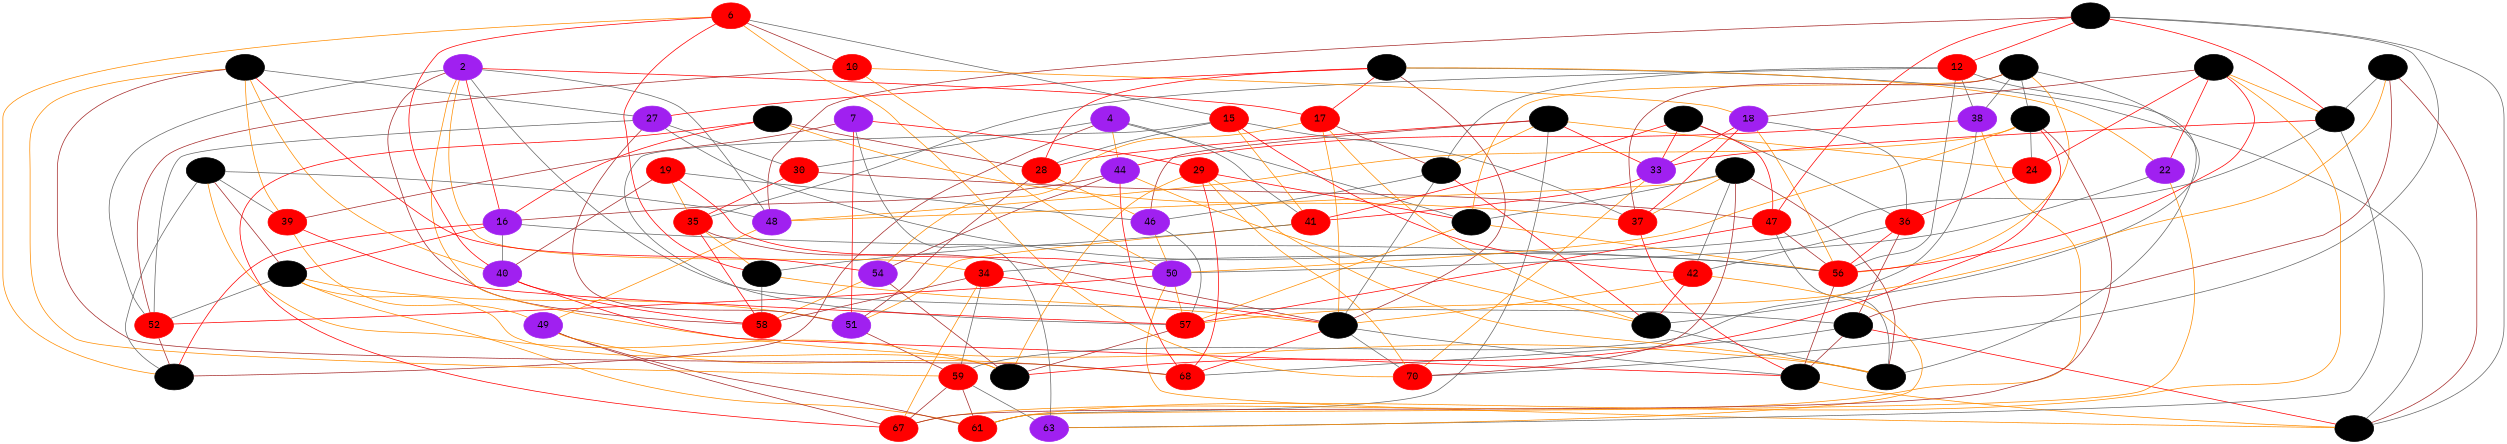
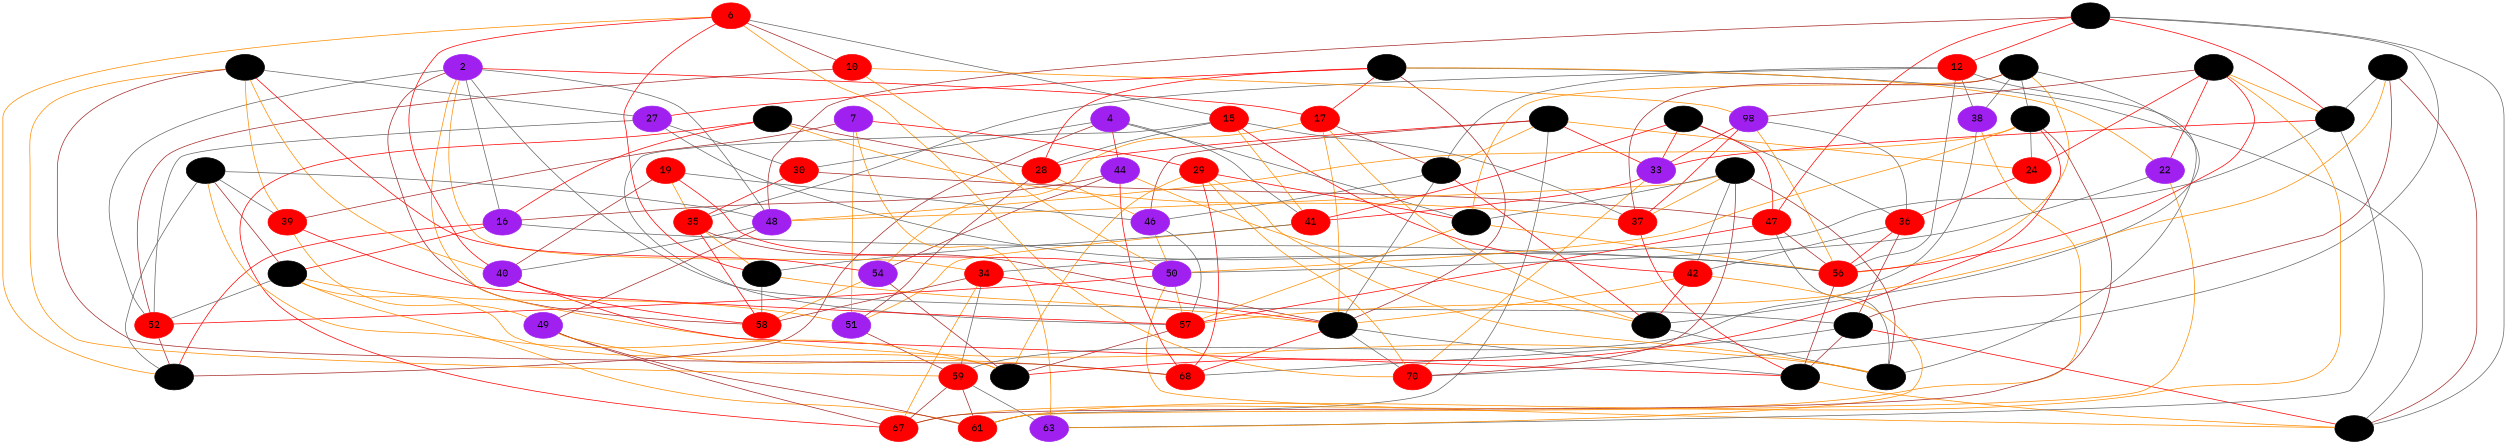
(1749, 119) -> (1749, 119)
(1568, 137) -> none
(481, 138) -> (481, 138)
(1114, 140) -> (1114, 140)
(852, 227) -> (852, 227)
(502, 251) -> (638, 250)
(658, 274) -> (658, 274)
(1021, 275) -> (1021, 275)
(589, 288) -> none
